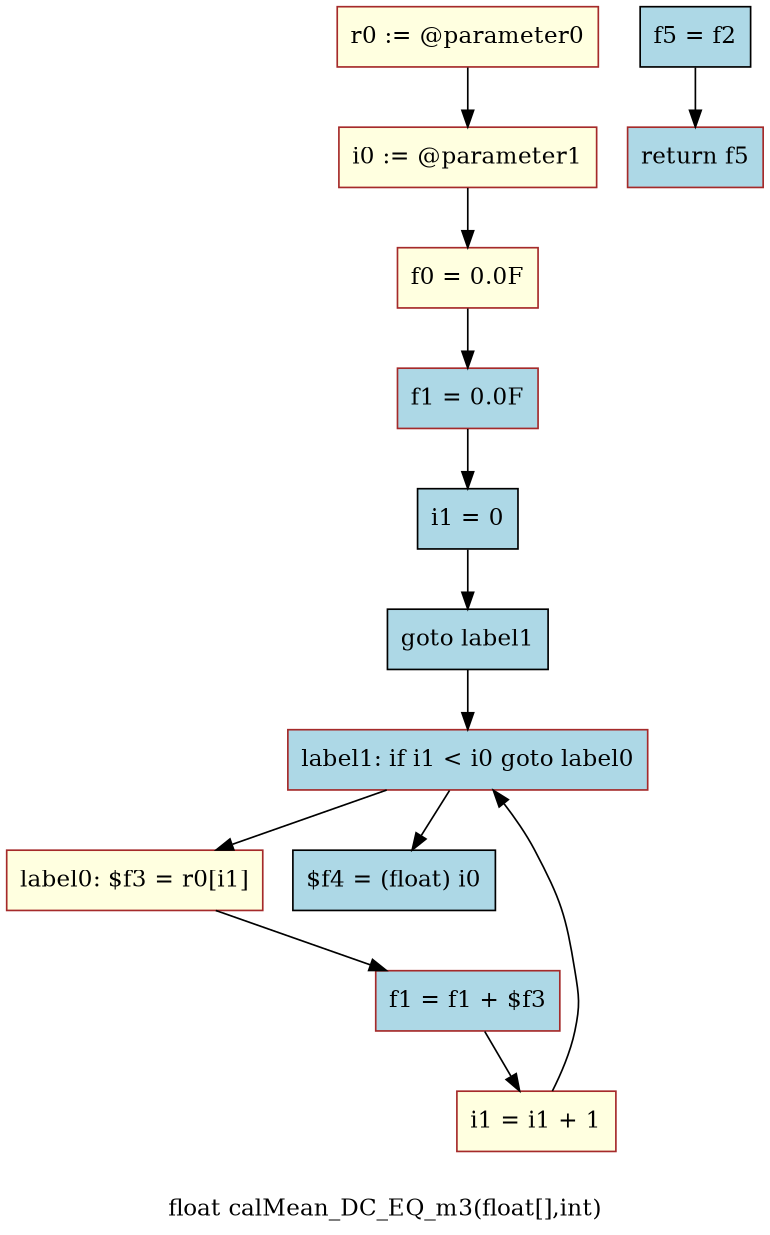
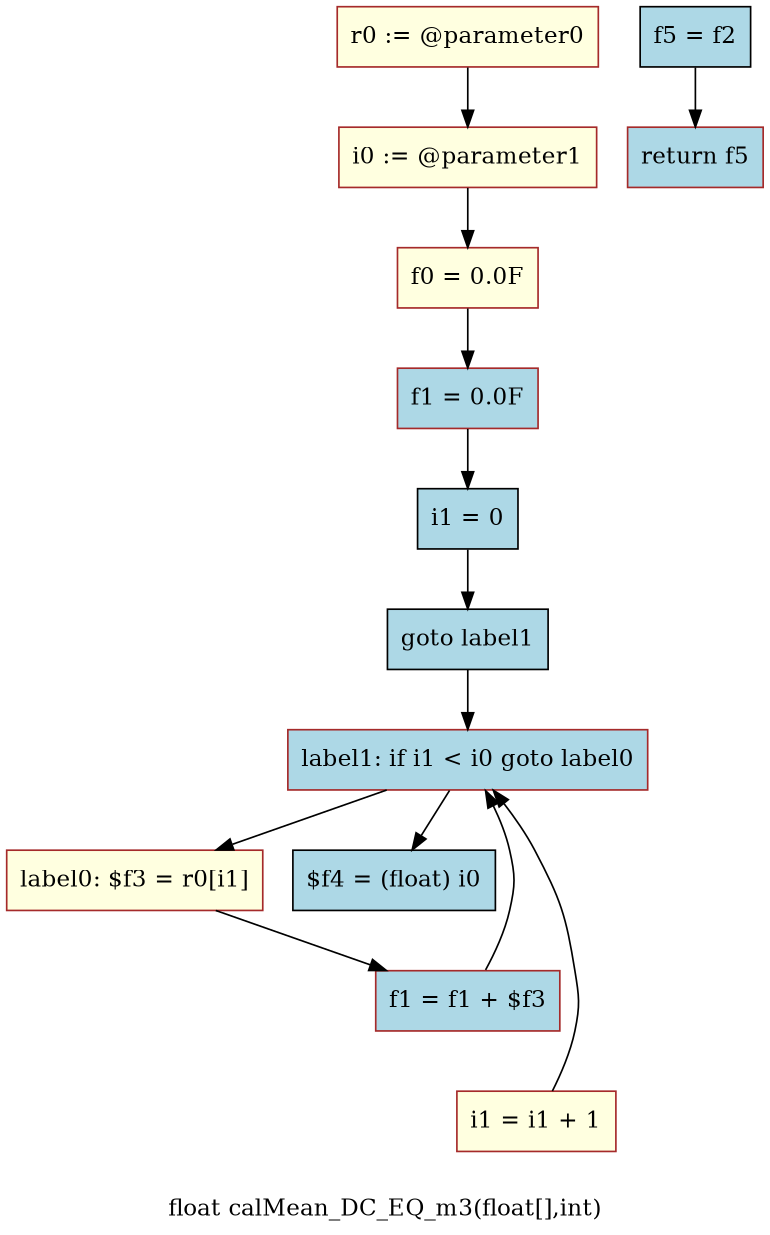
(498, 1054) -> (513, 889)
